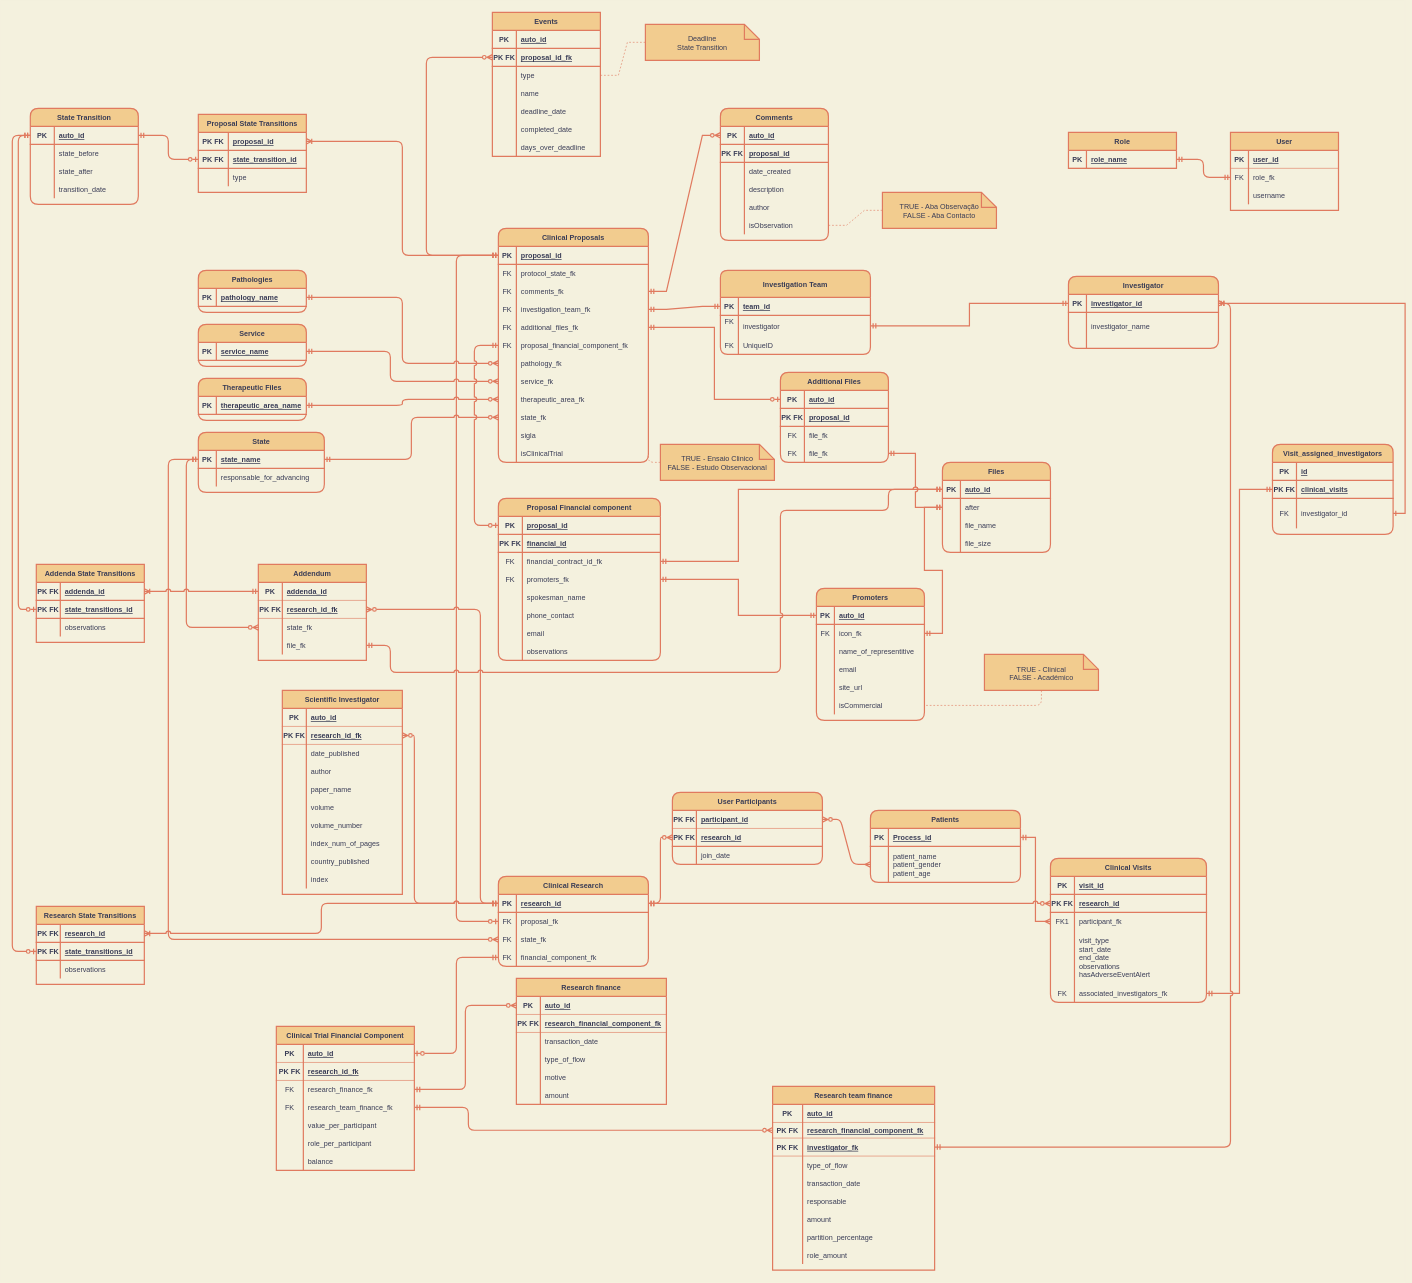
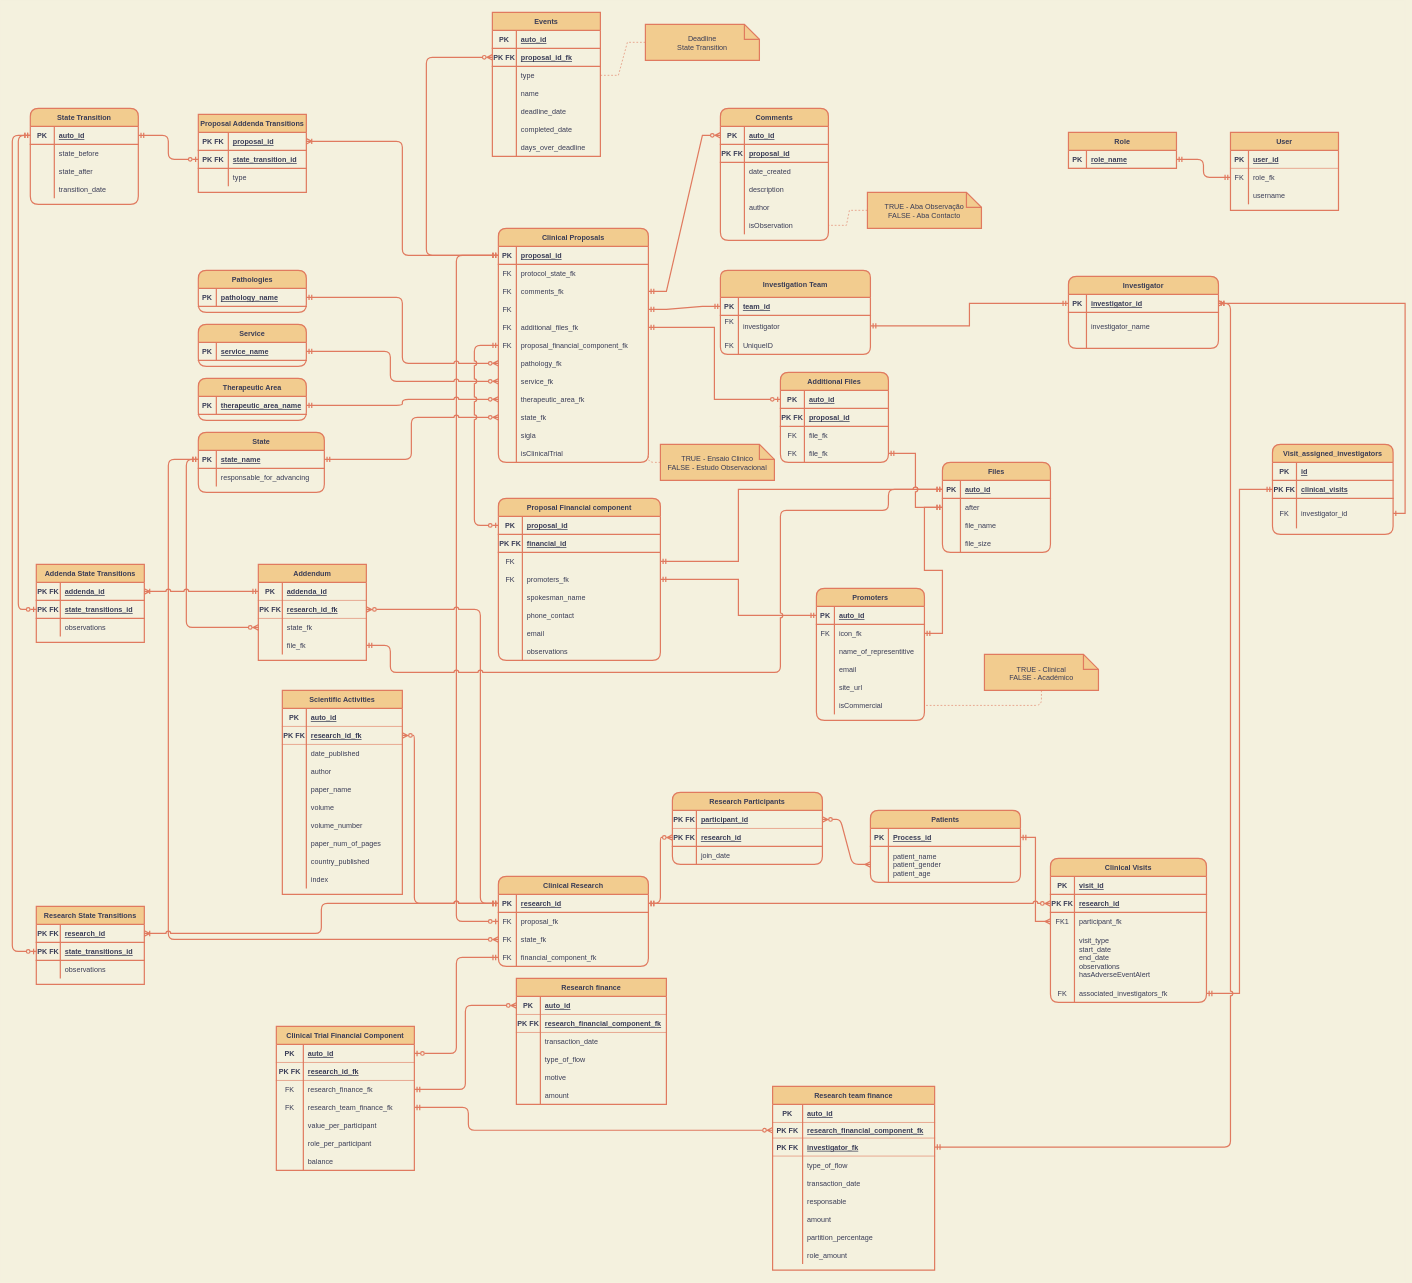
(252, 124) -> (252, 124)
(939, 210) -> (924, 210)
(582, 309) -> none
(252, 388) -> (252, 388)
(591, 561) -> none
(342, 700) -> (342, 700)
(747, 802) -> (747, 802)
(346, 844) -> (347, 844)
